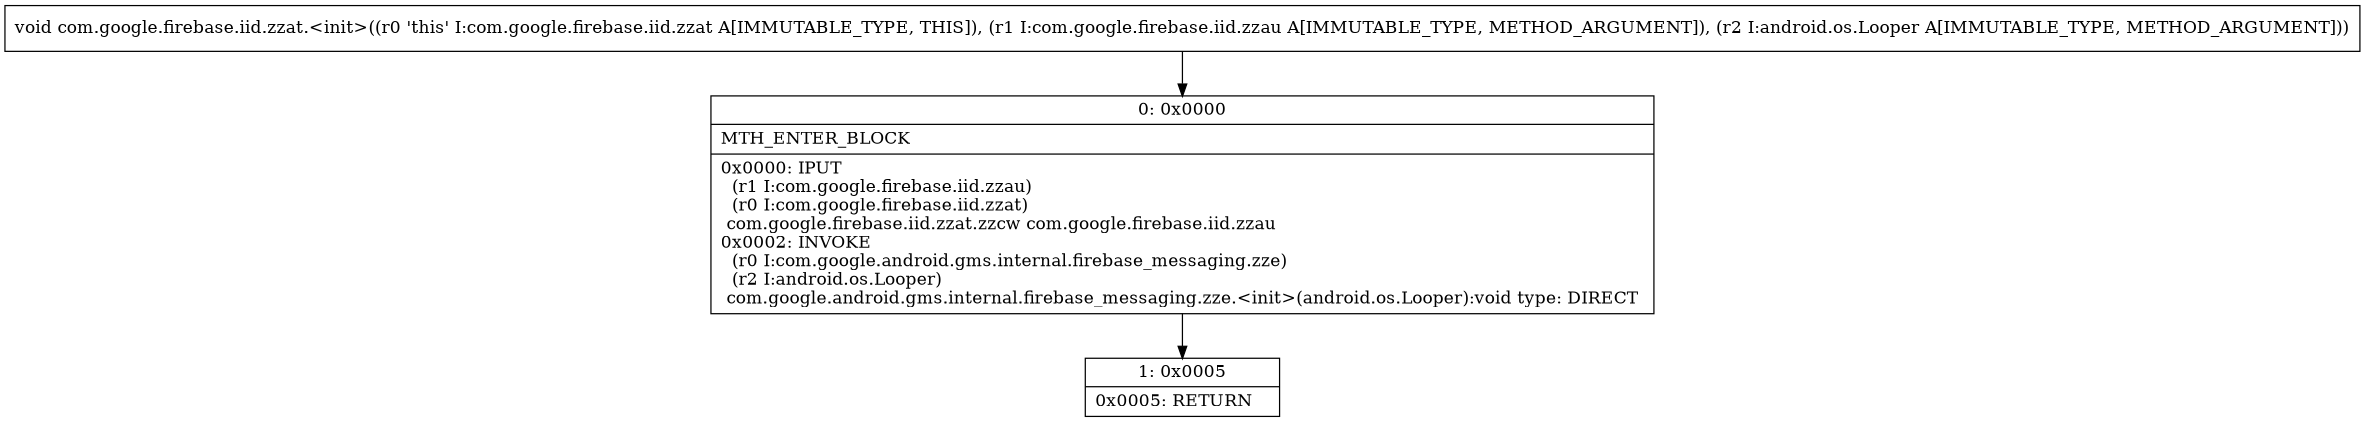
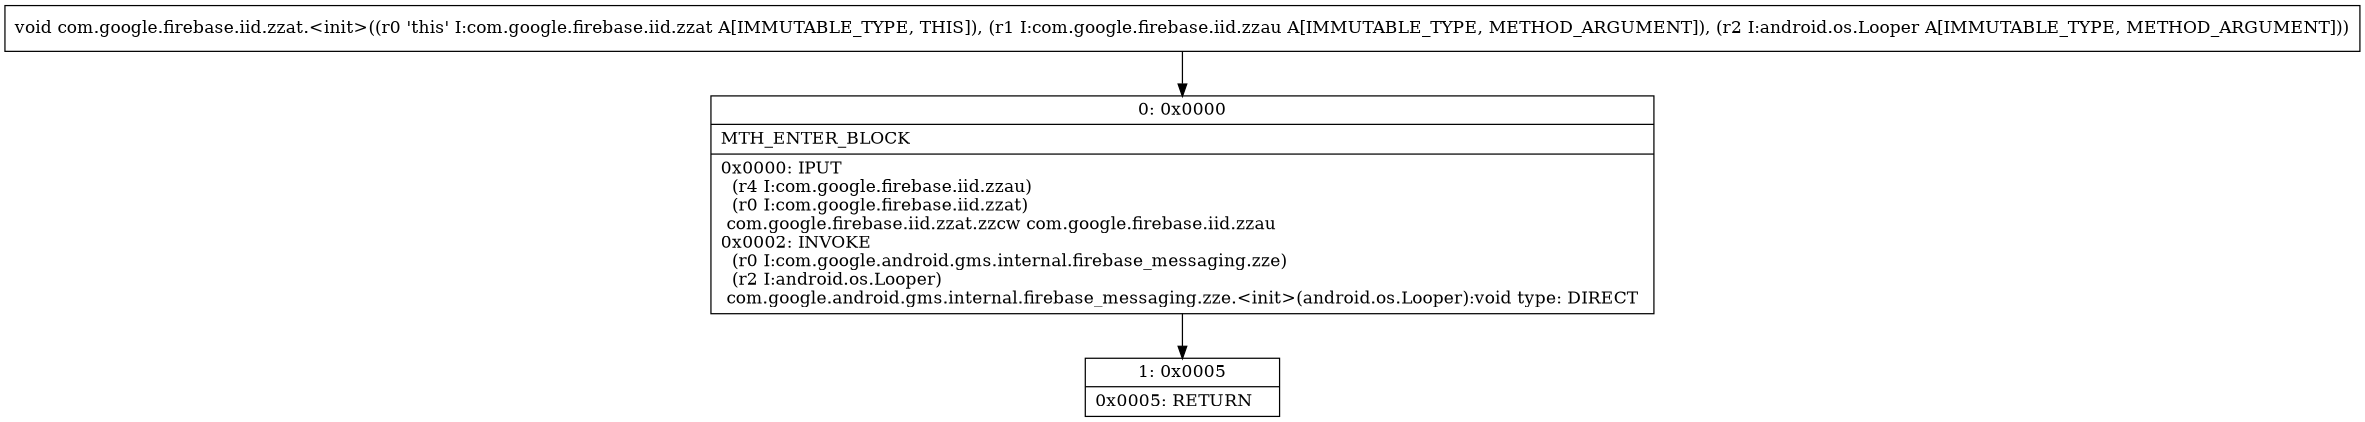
(877, 187) -> (877, 187)
